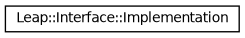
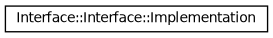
(122, 19) -> (136, 19)
